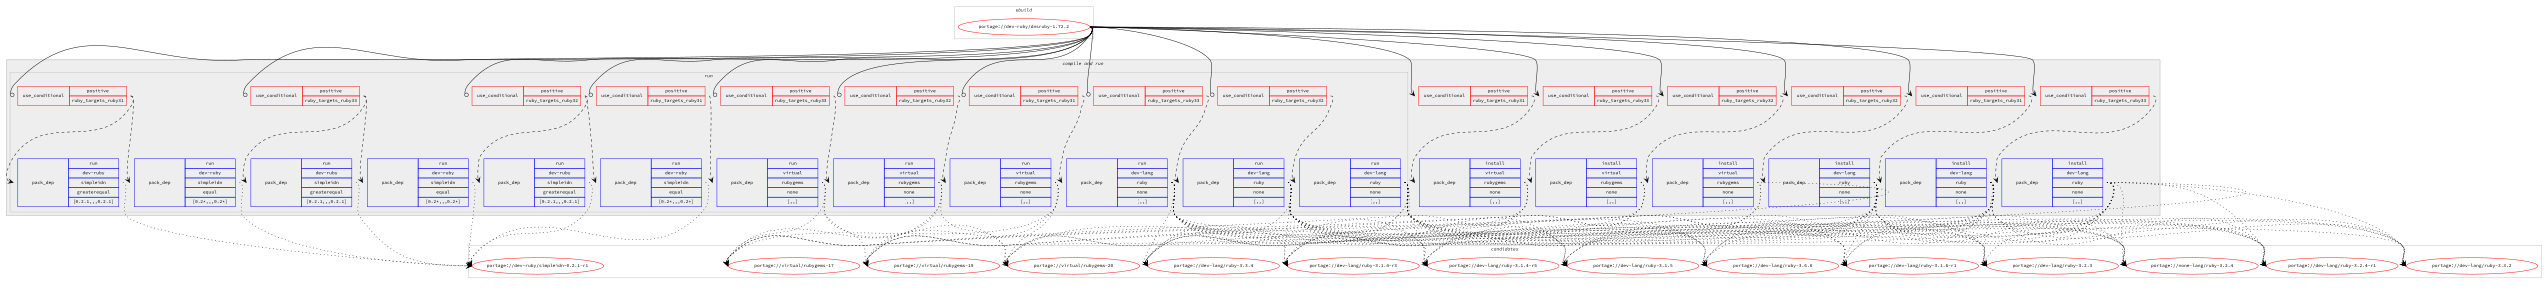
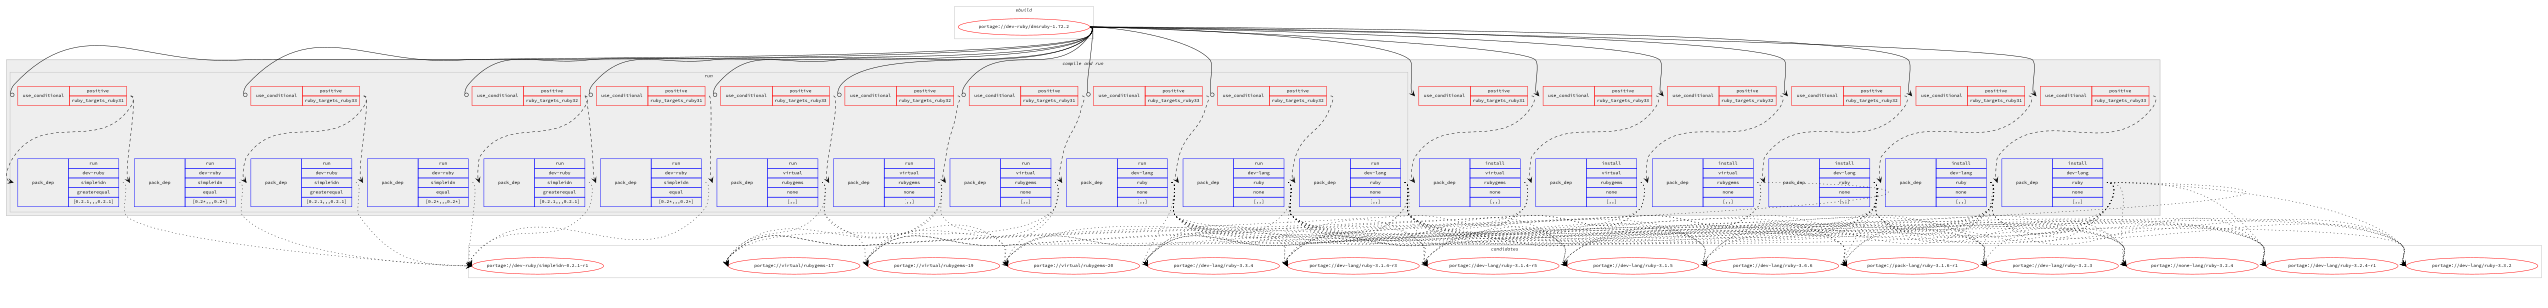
(1913, 266) -> (1913, 266)
